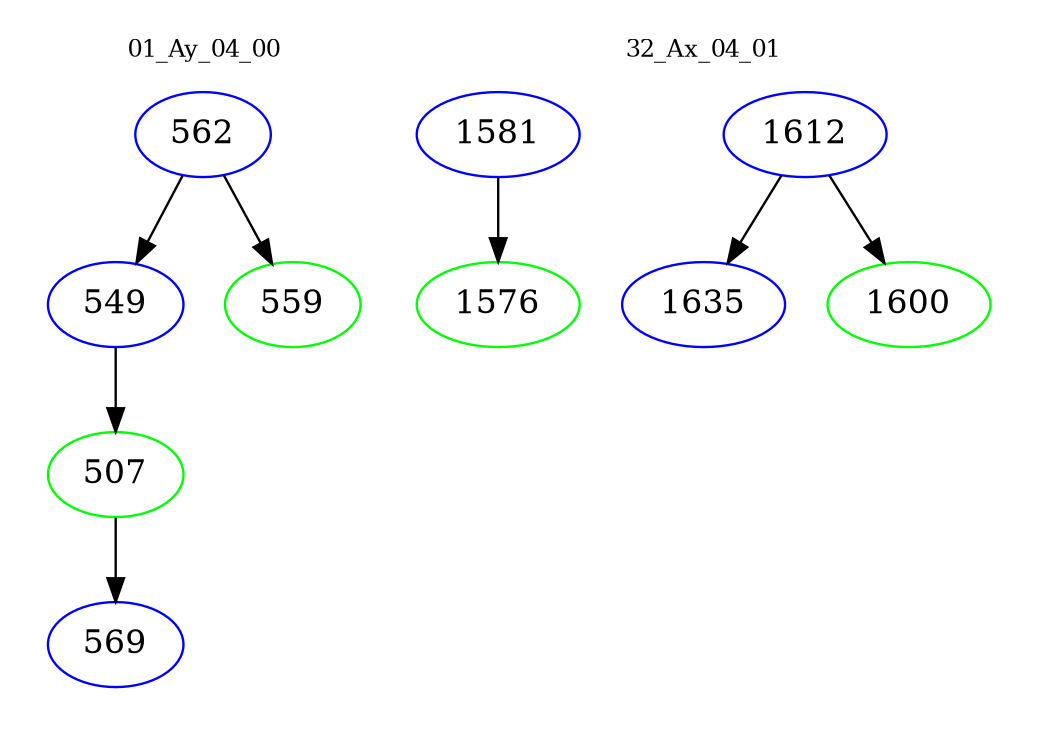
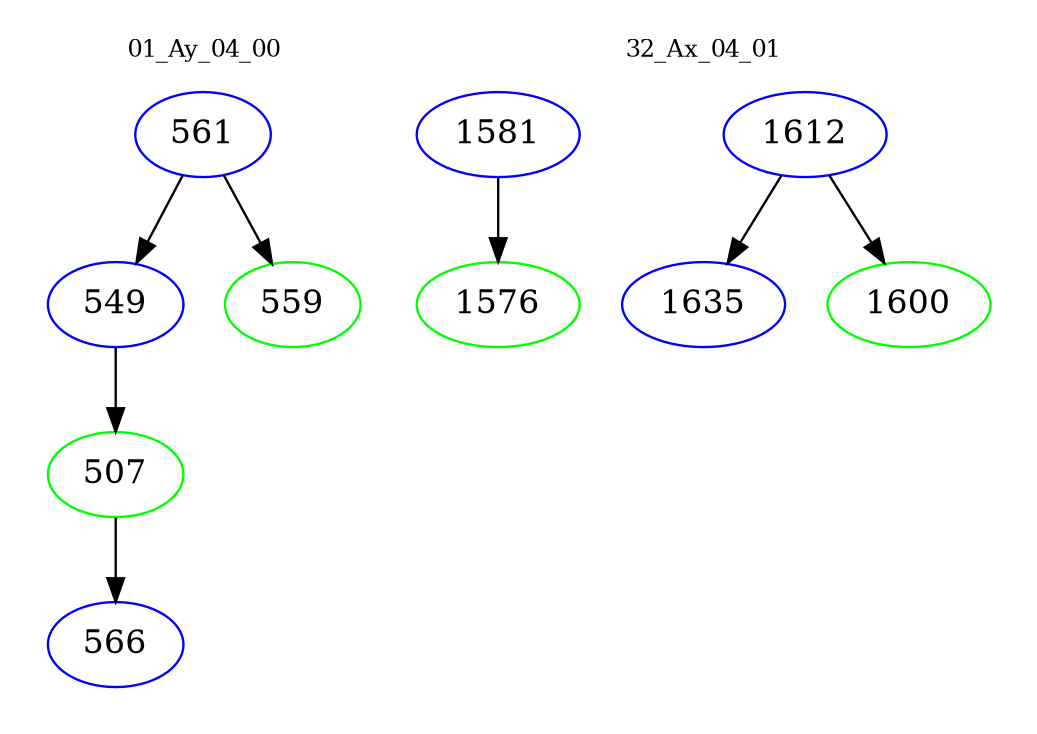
(203, 135) -> (203, 135)
(116, 645) -> (116, 645)
